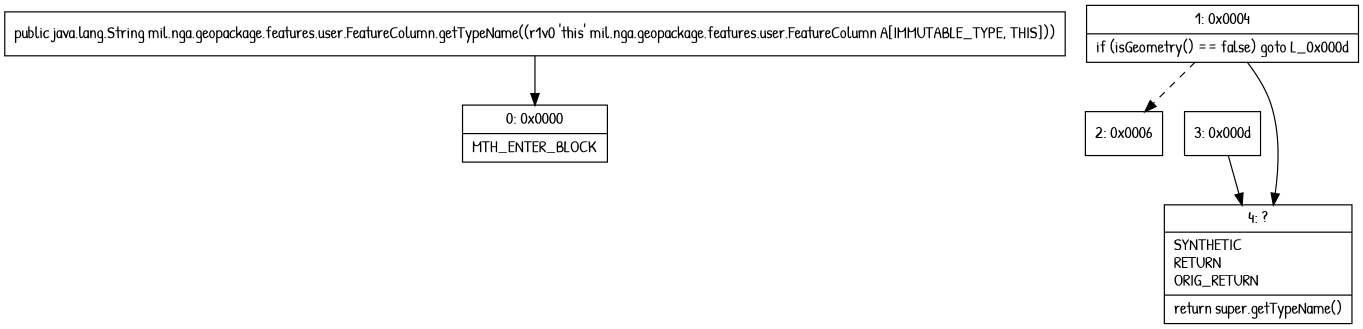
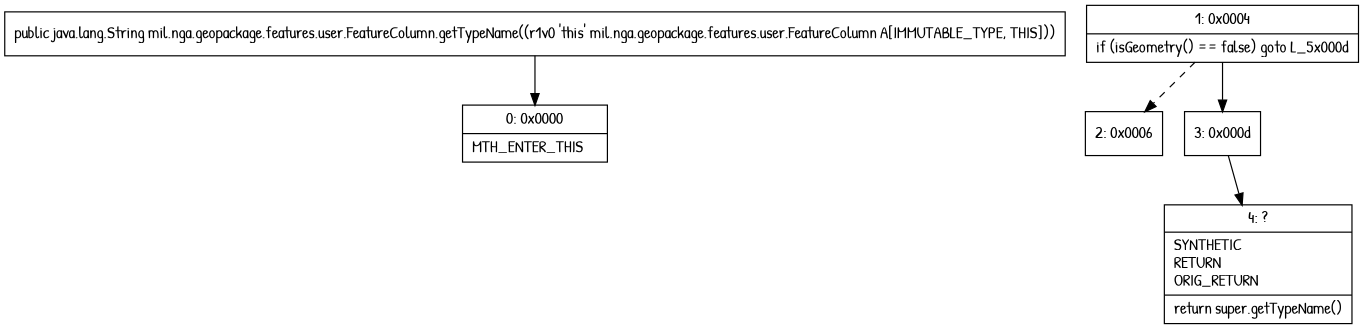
(1223, 48) -> (1223, 48)
(1276, 124) -> (1223, 81)
(535, 147) -> (528, 147)
